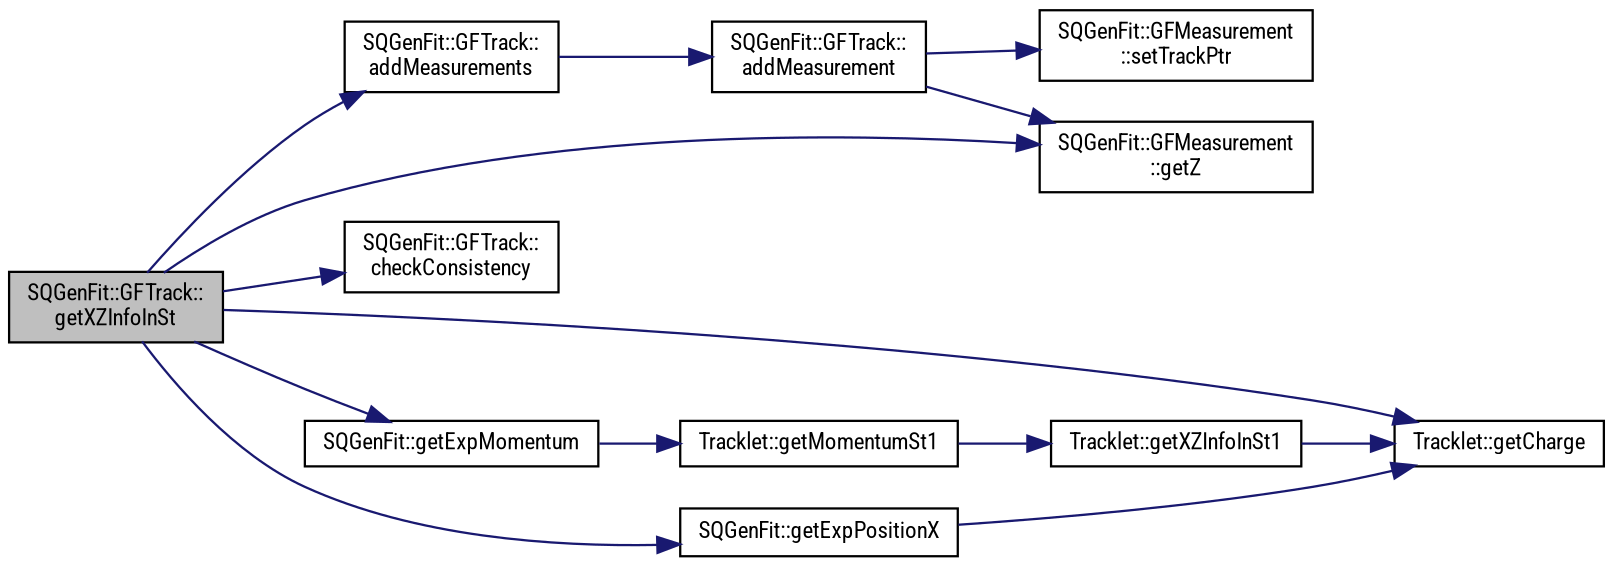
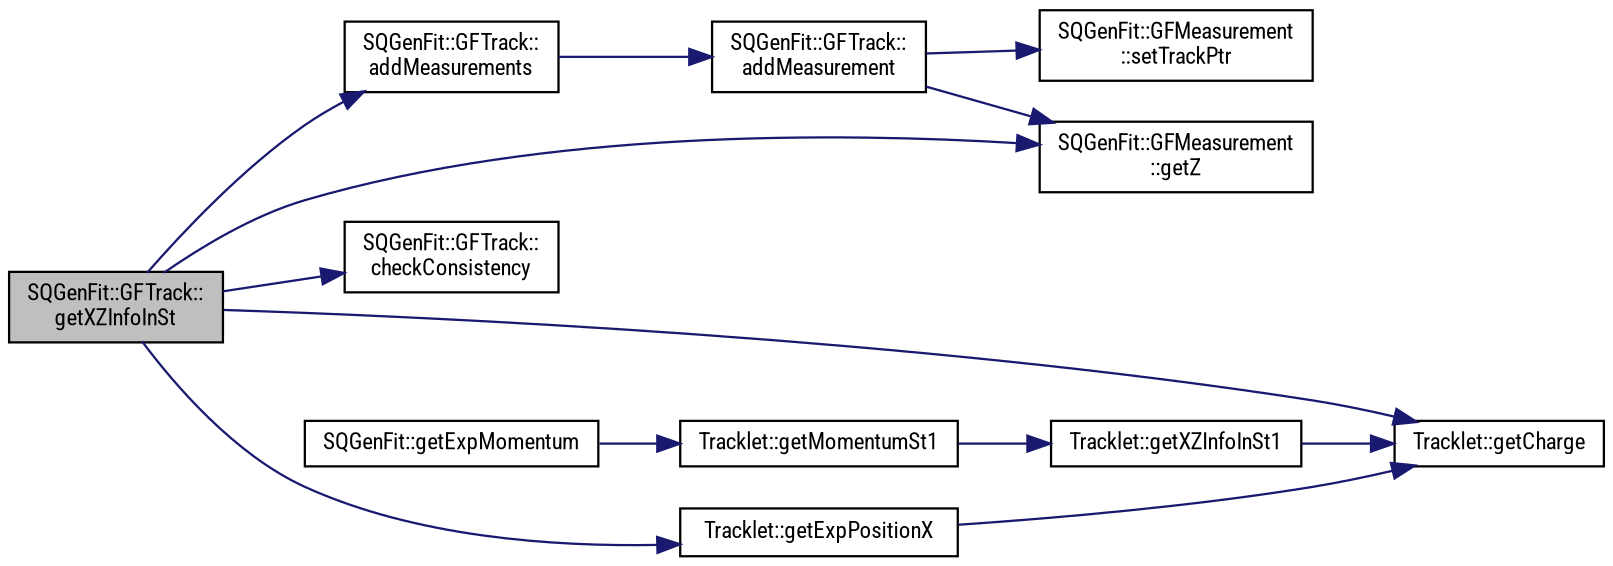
(281, 379) -> none
(819, 532) -> (819, 532)
